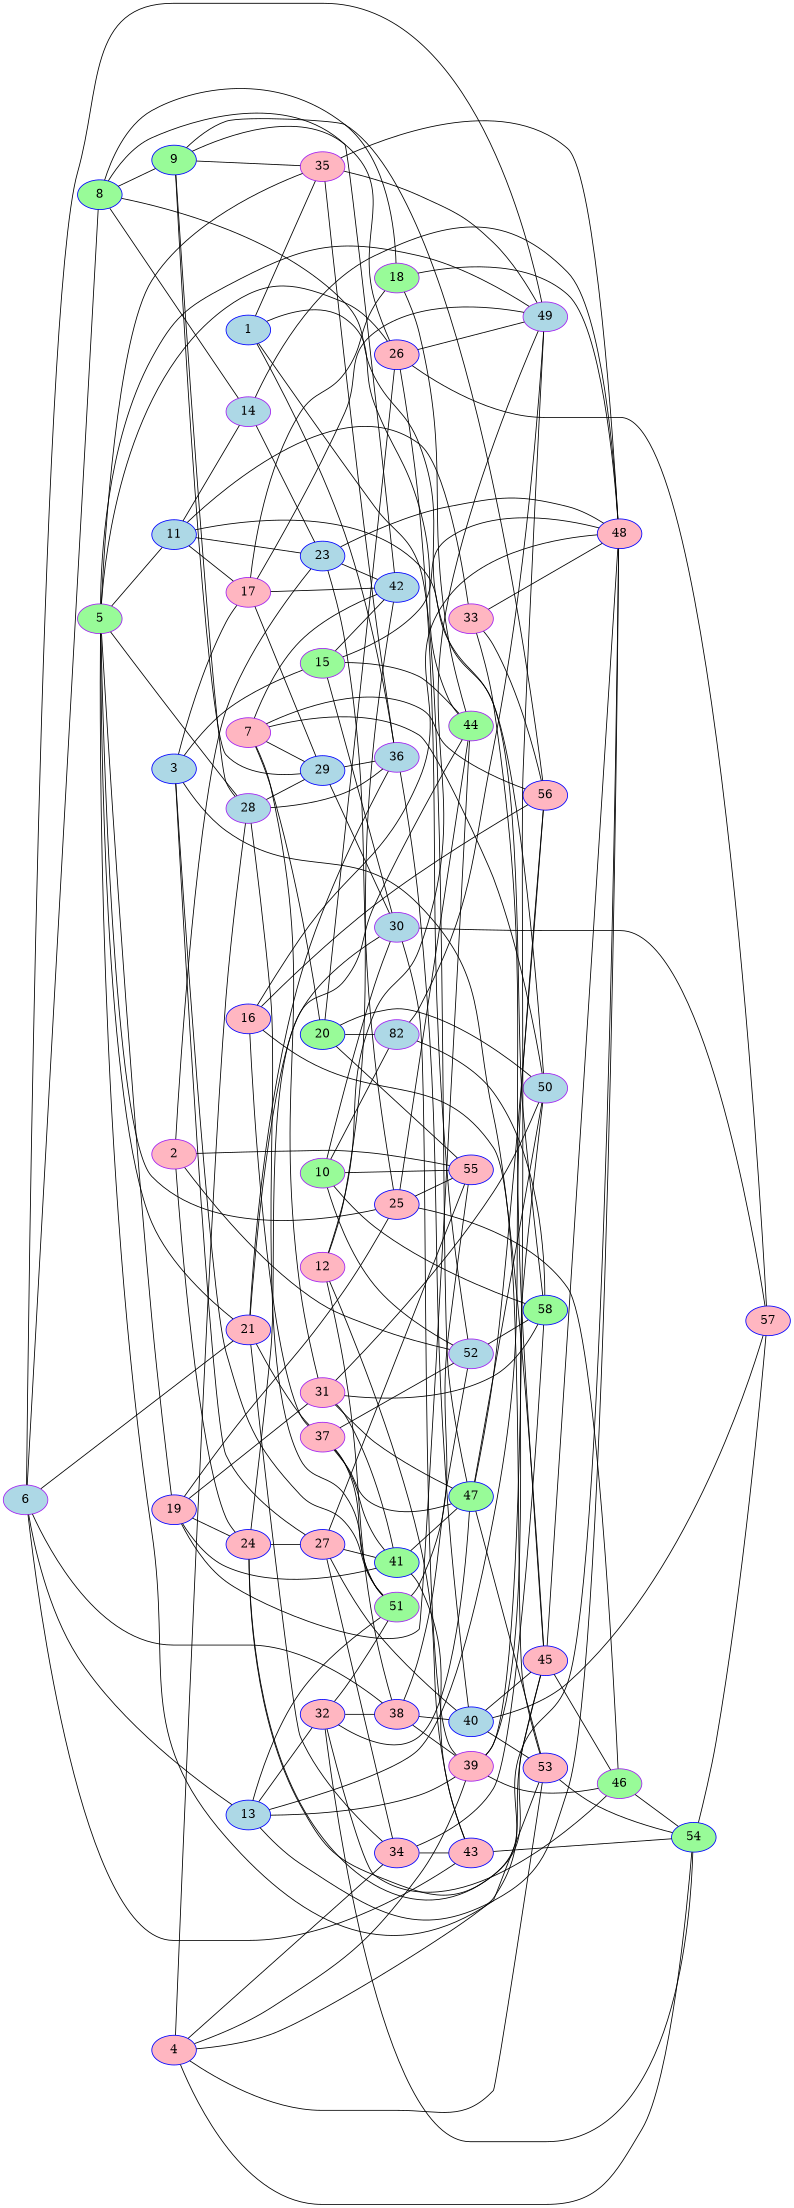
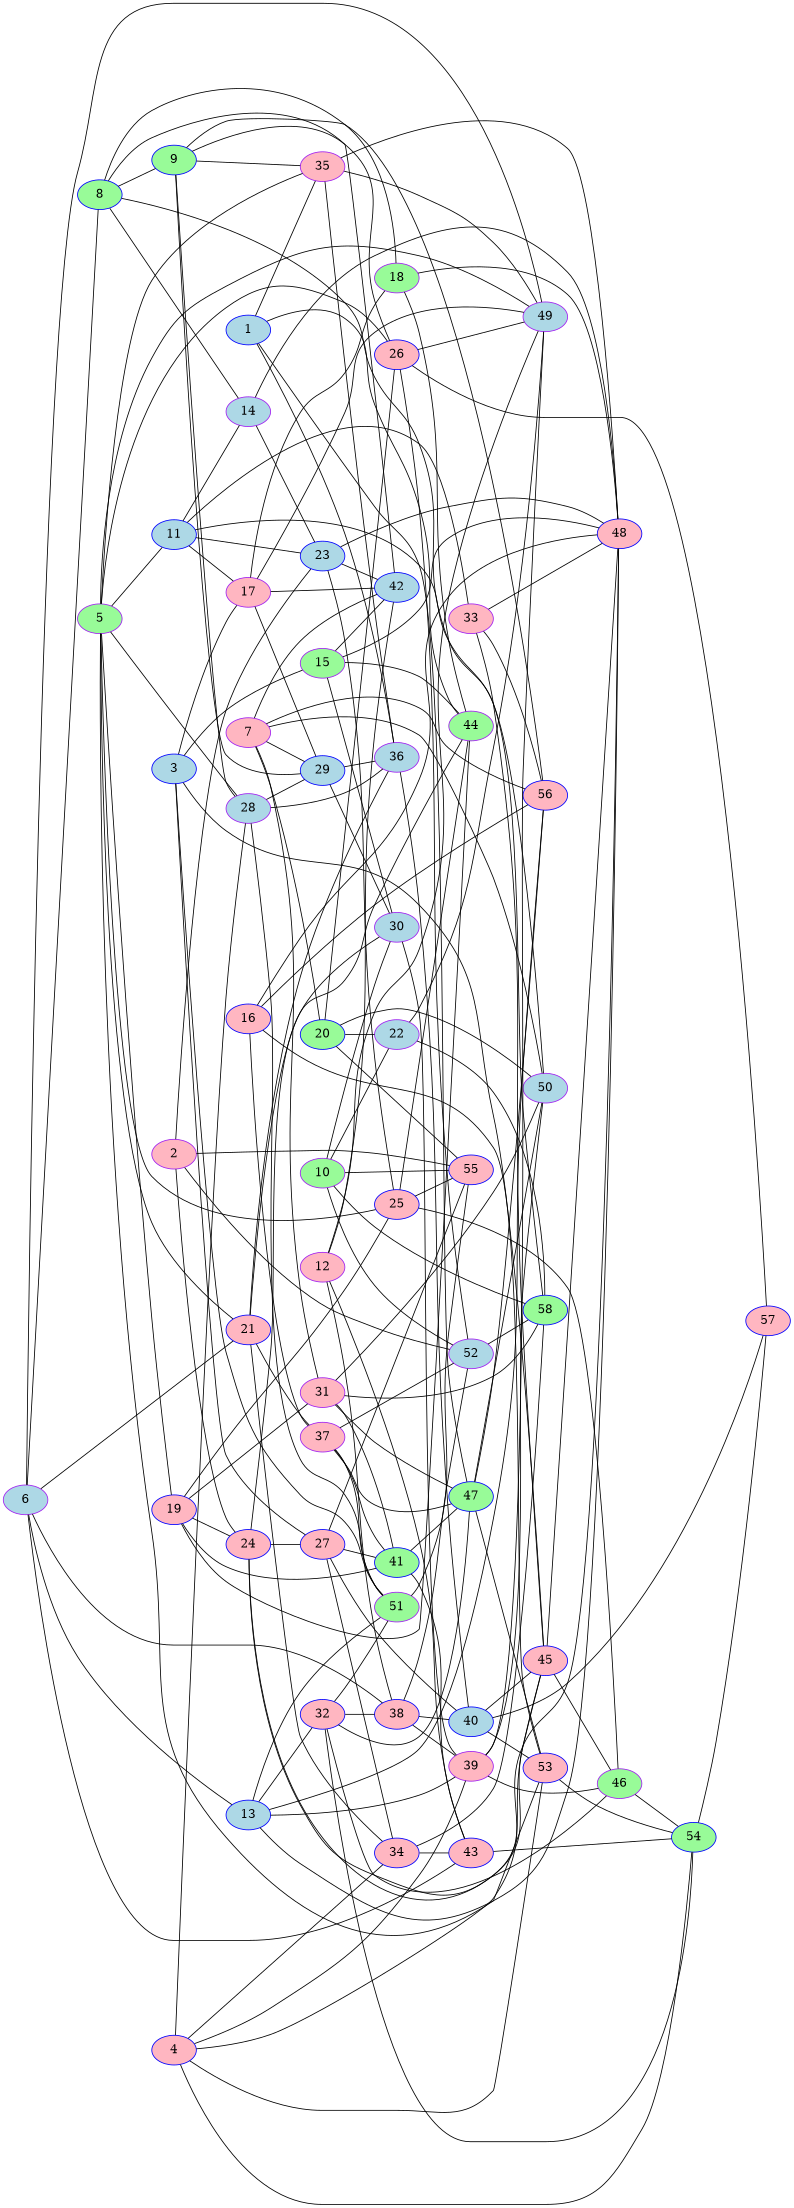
(689, 1008) -> none
(397, 1035) -> (397, 1035)
